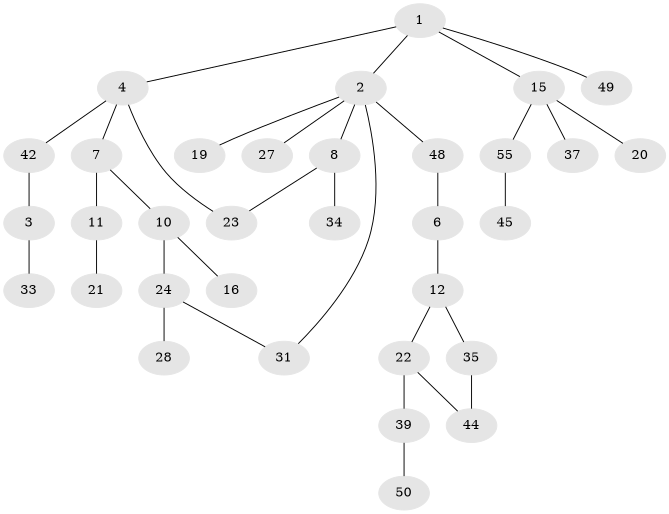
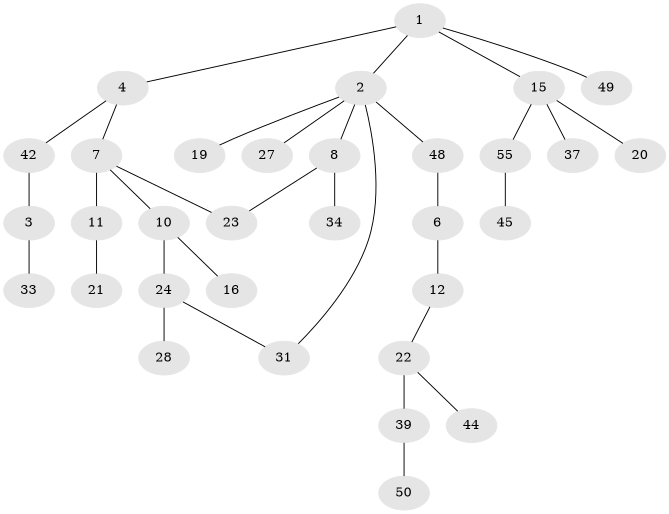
(161, 166) -> (164, 189)
(472, 358) -> none
